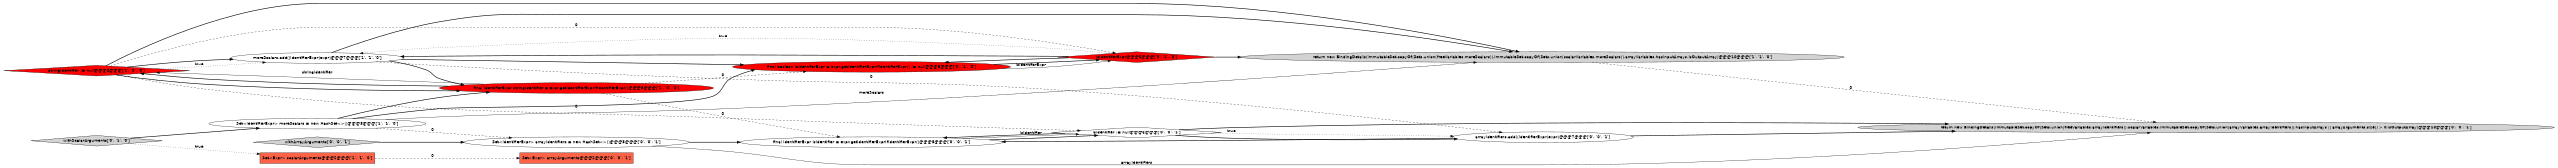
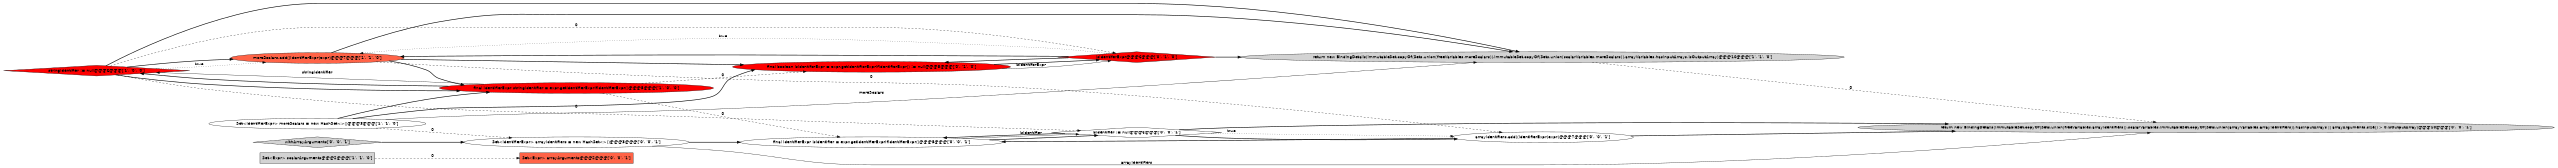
(317, 58) -> (317, 58)
(97, 141) -> none
(317, 158) -> (317, 158)
